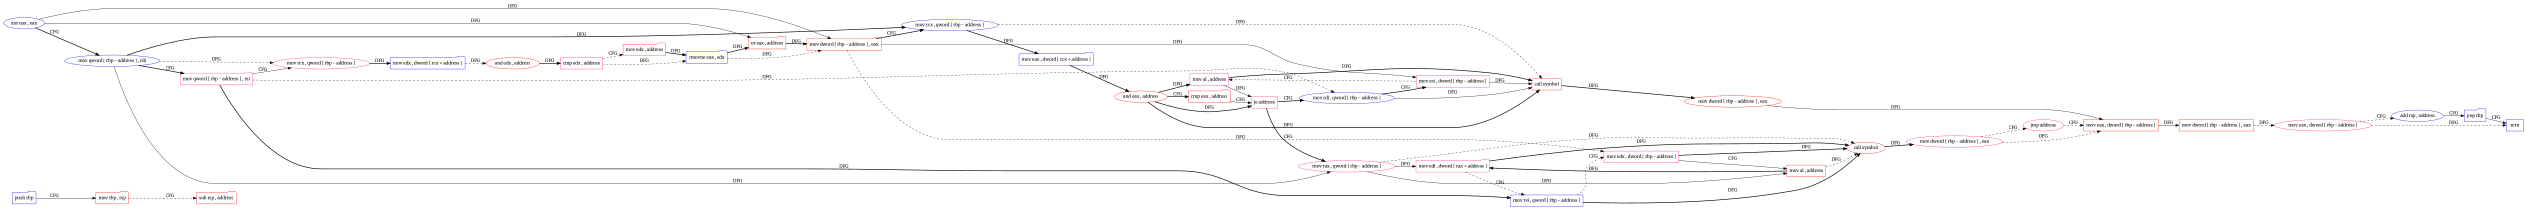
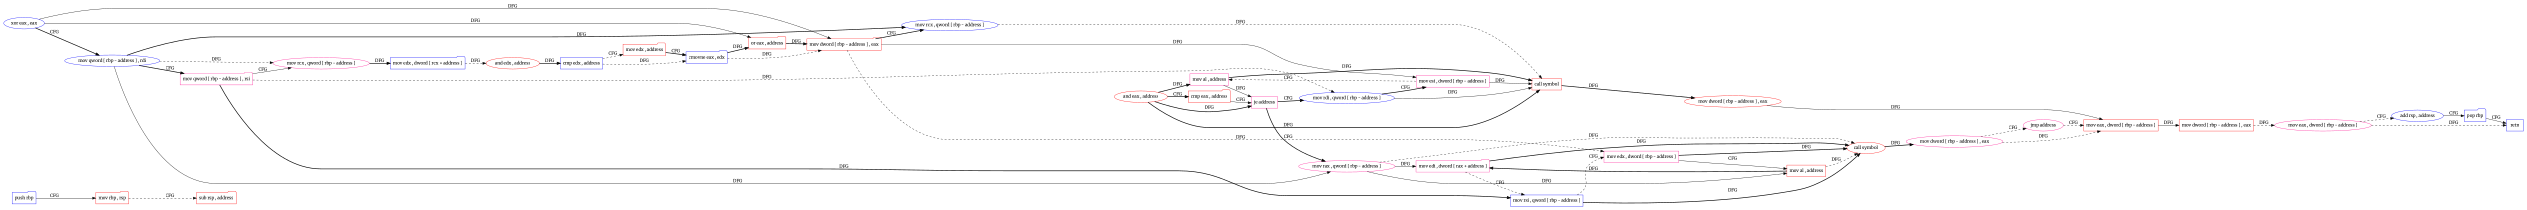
(676, 51) -> (676, 51)
(1056, 59) -> none
(582, 63) -> (582, 63)
